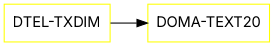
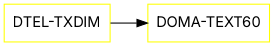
(209, 23) -> (209, 23)
